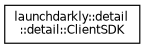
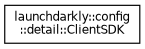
(72, 24) -> (72, 24)
